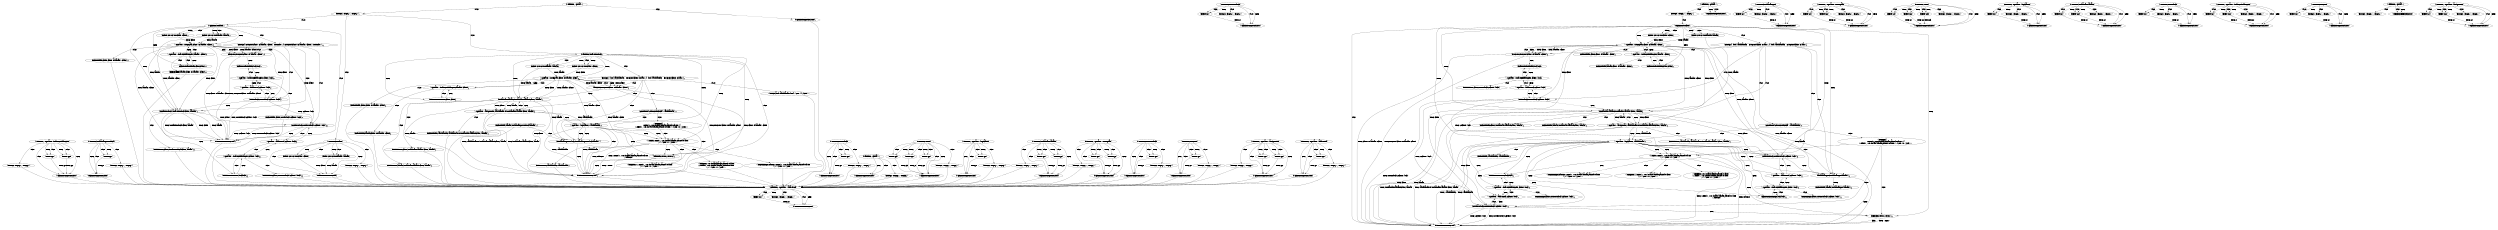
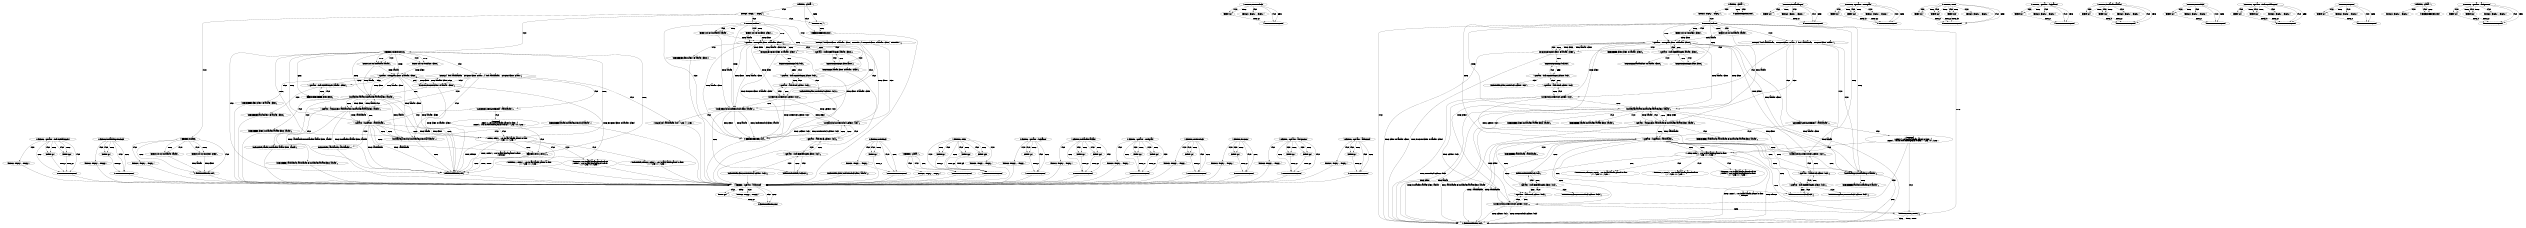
none -> (818, 24)
none -> (281, 96)
(150, 130) -> (700, 115)
